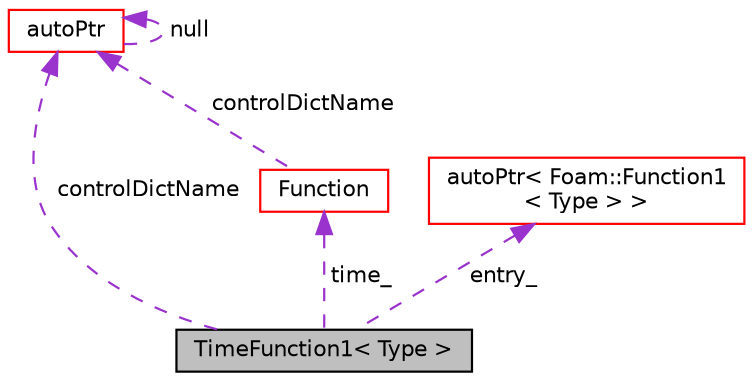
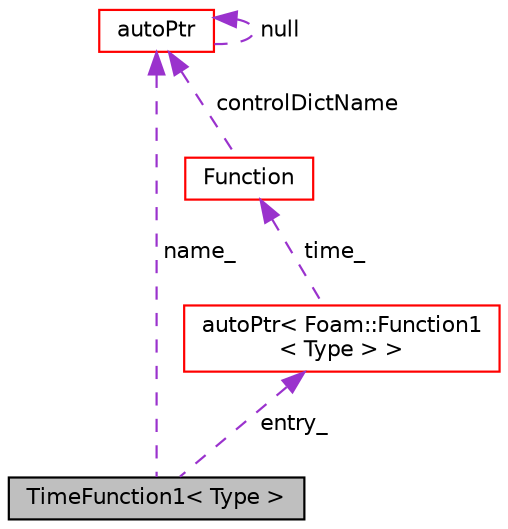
(146, 191) -> (197, 253)
(324, 282) -> (298, 262)
